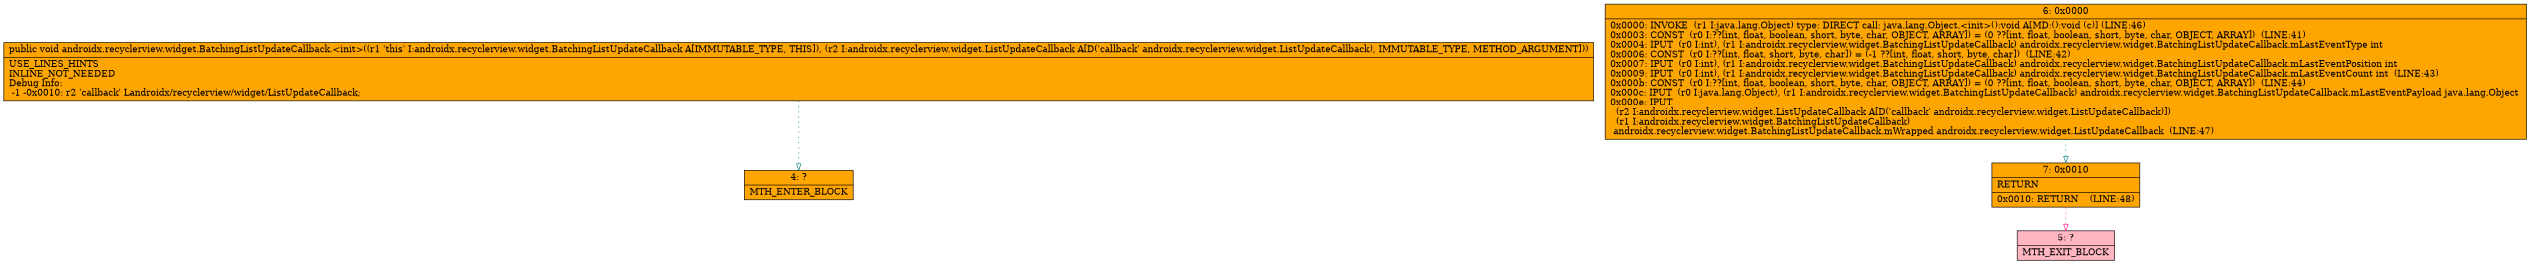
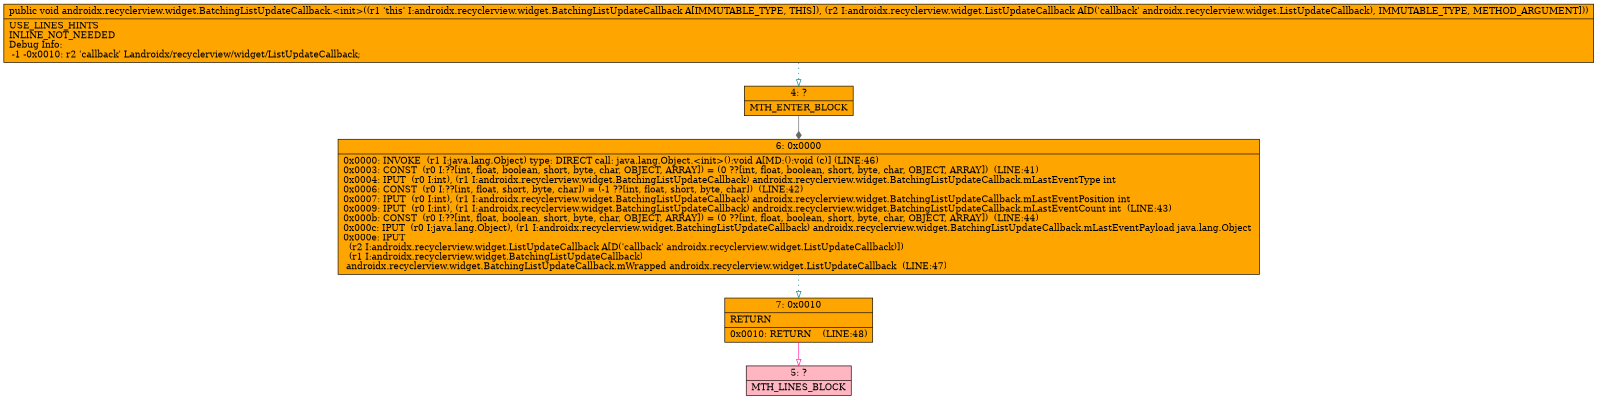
none -> (799, 123)
(2066, 216) -> (799, 351)
(2066, 253) -> (799, 388)
